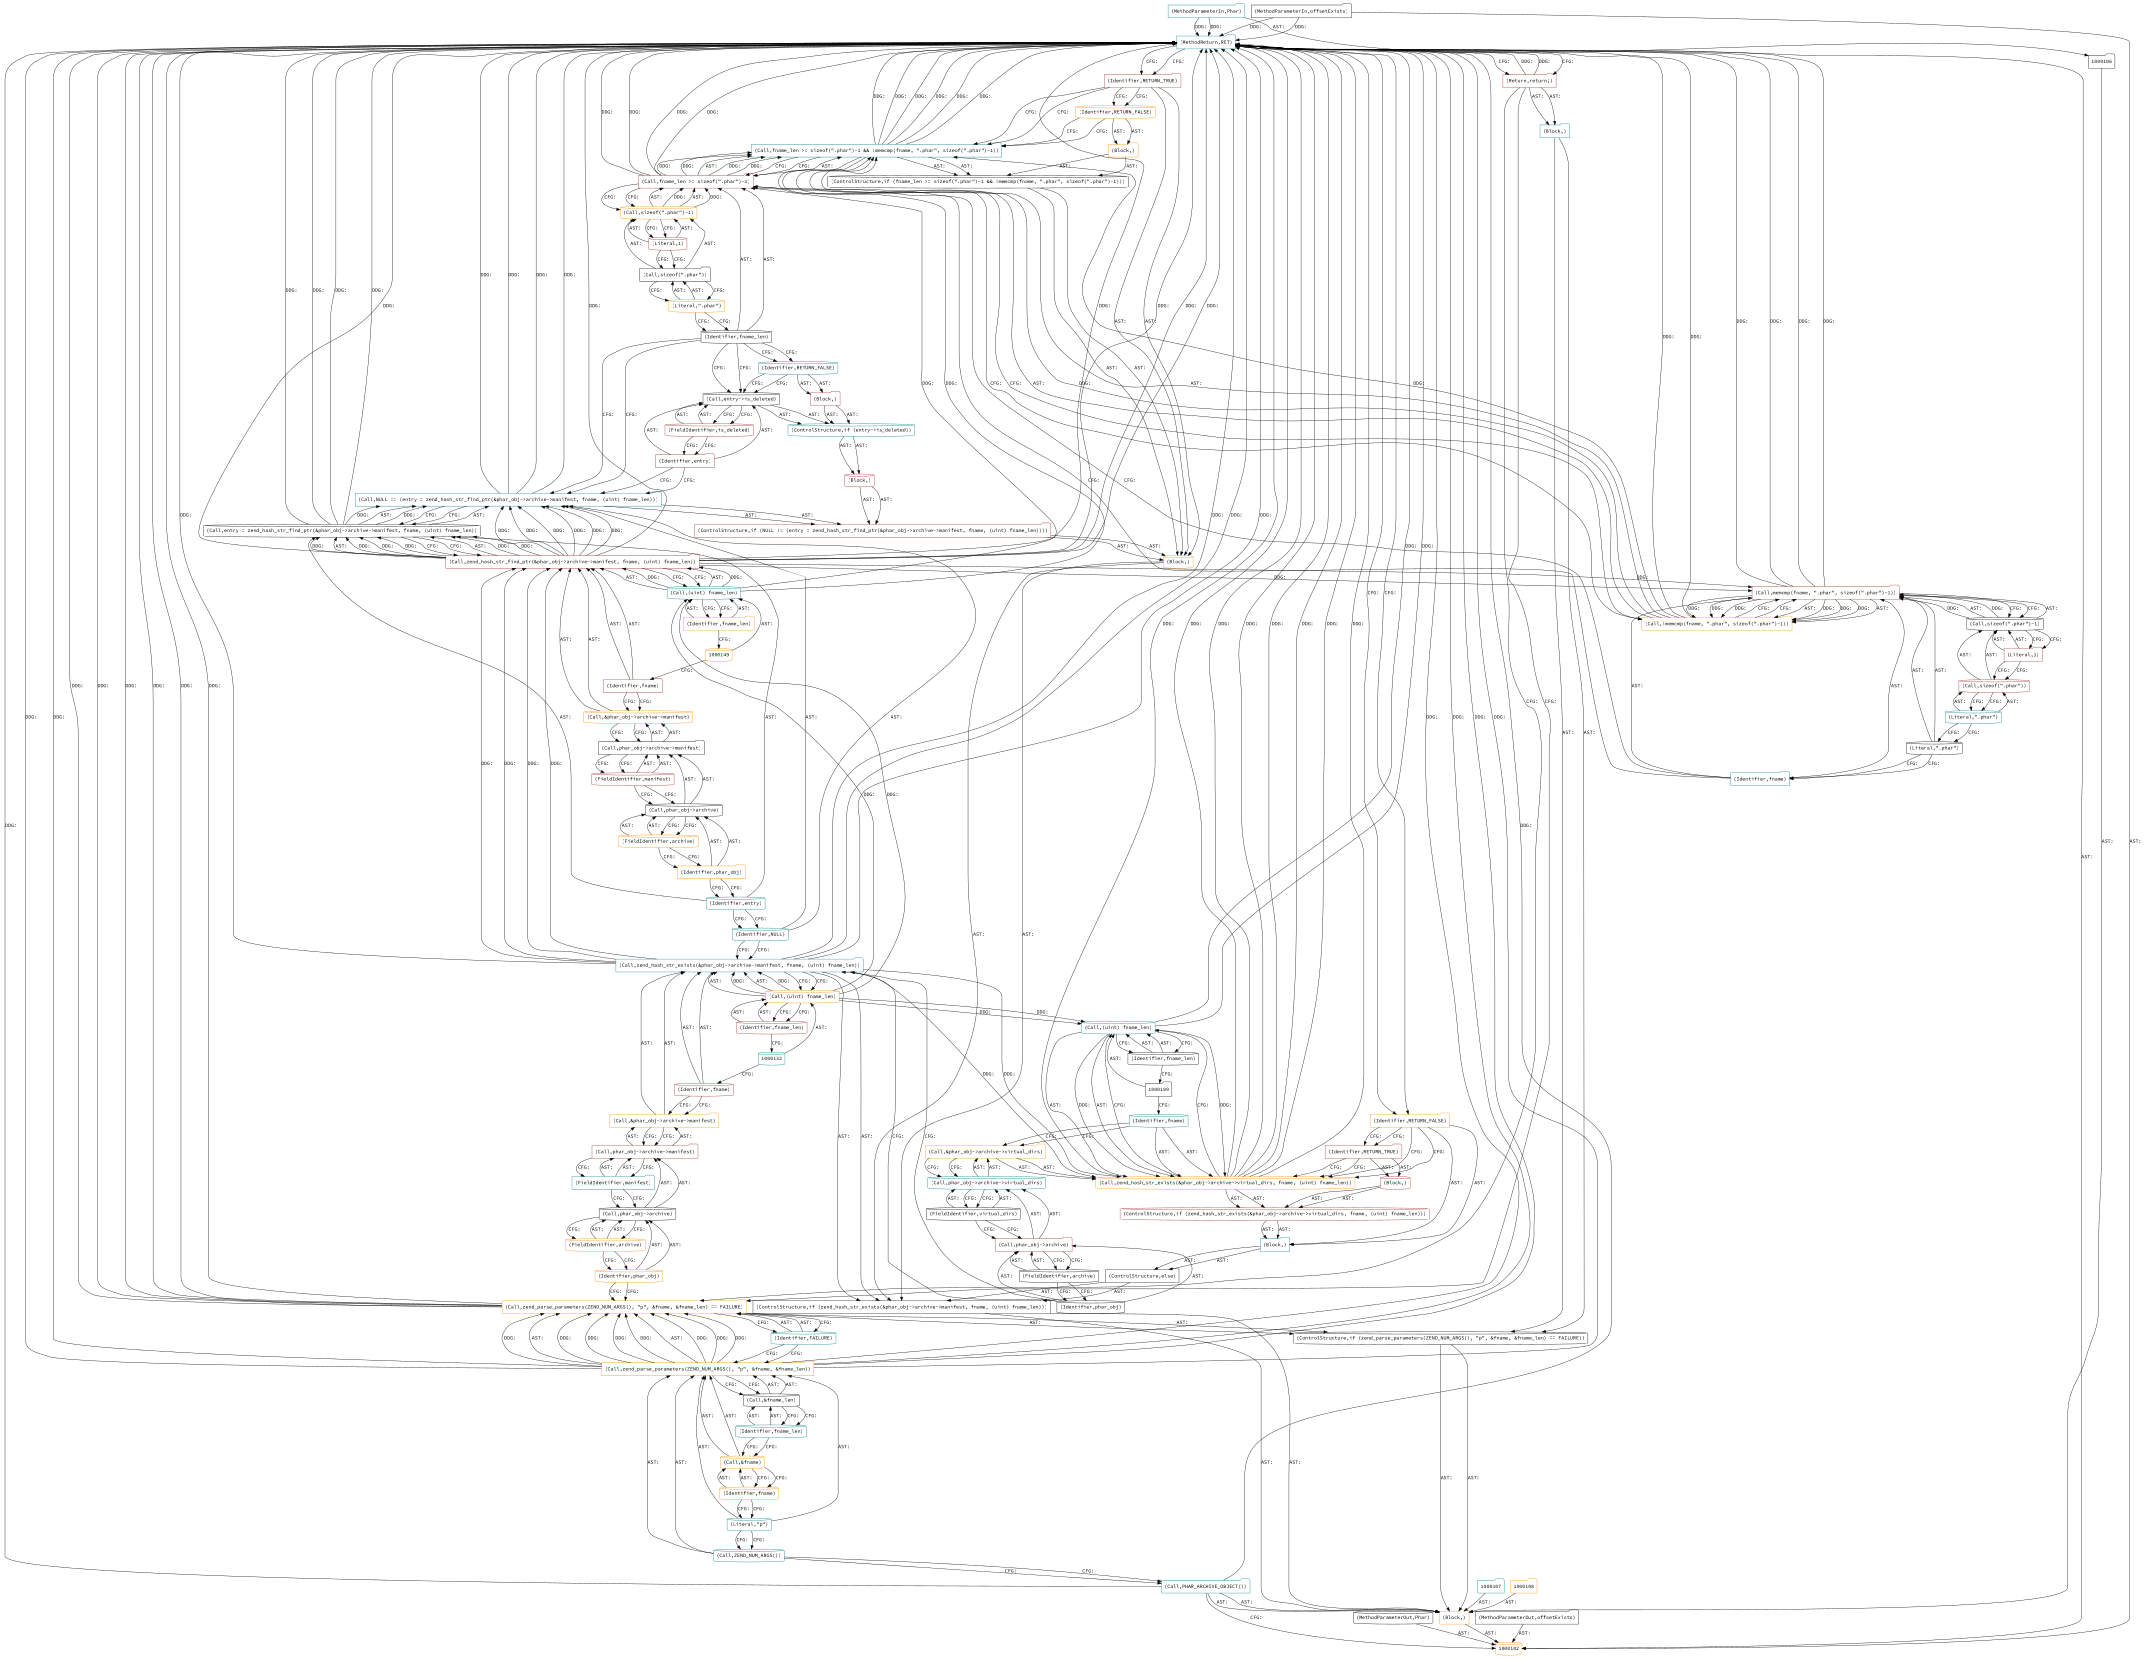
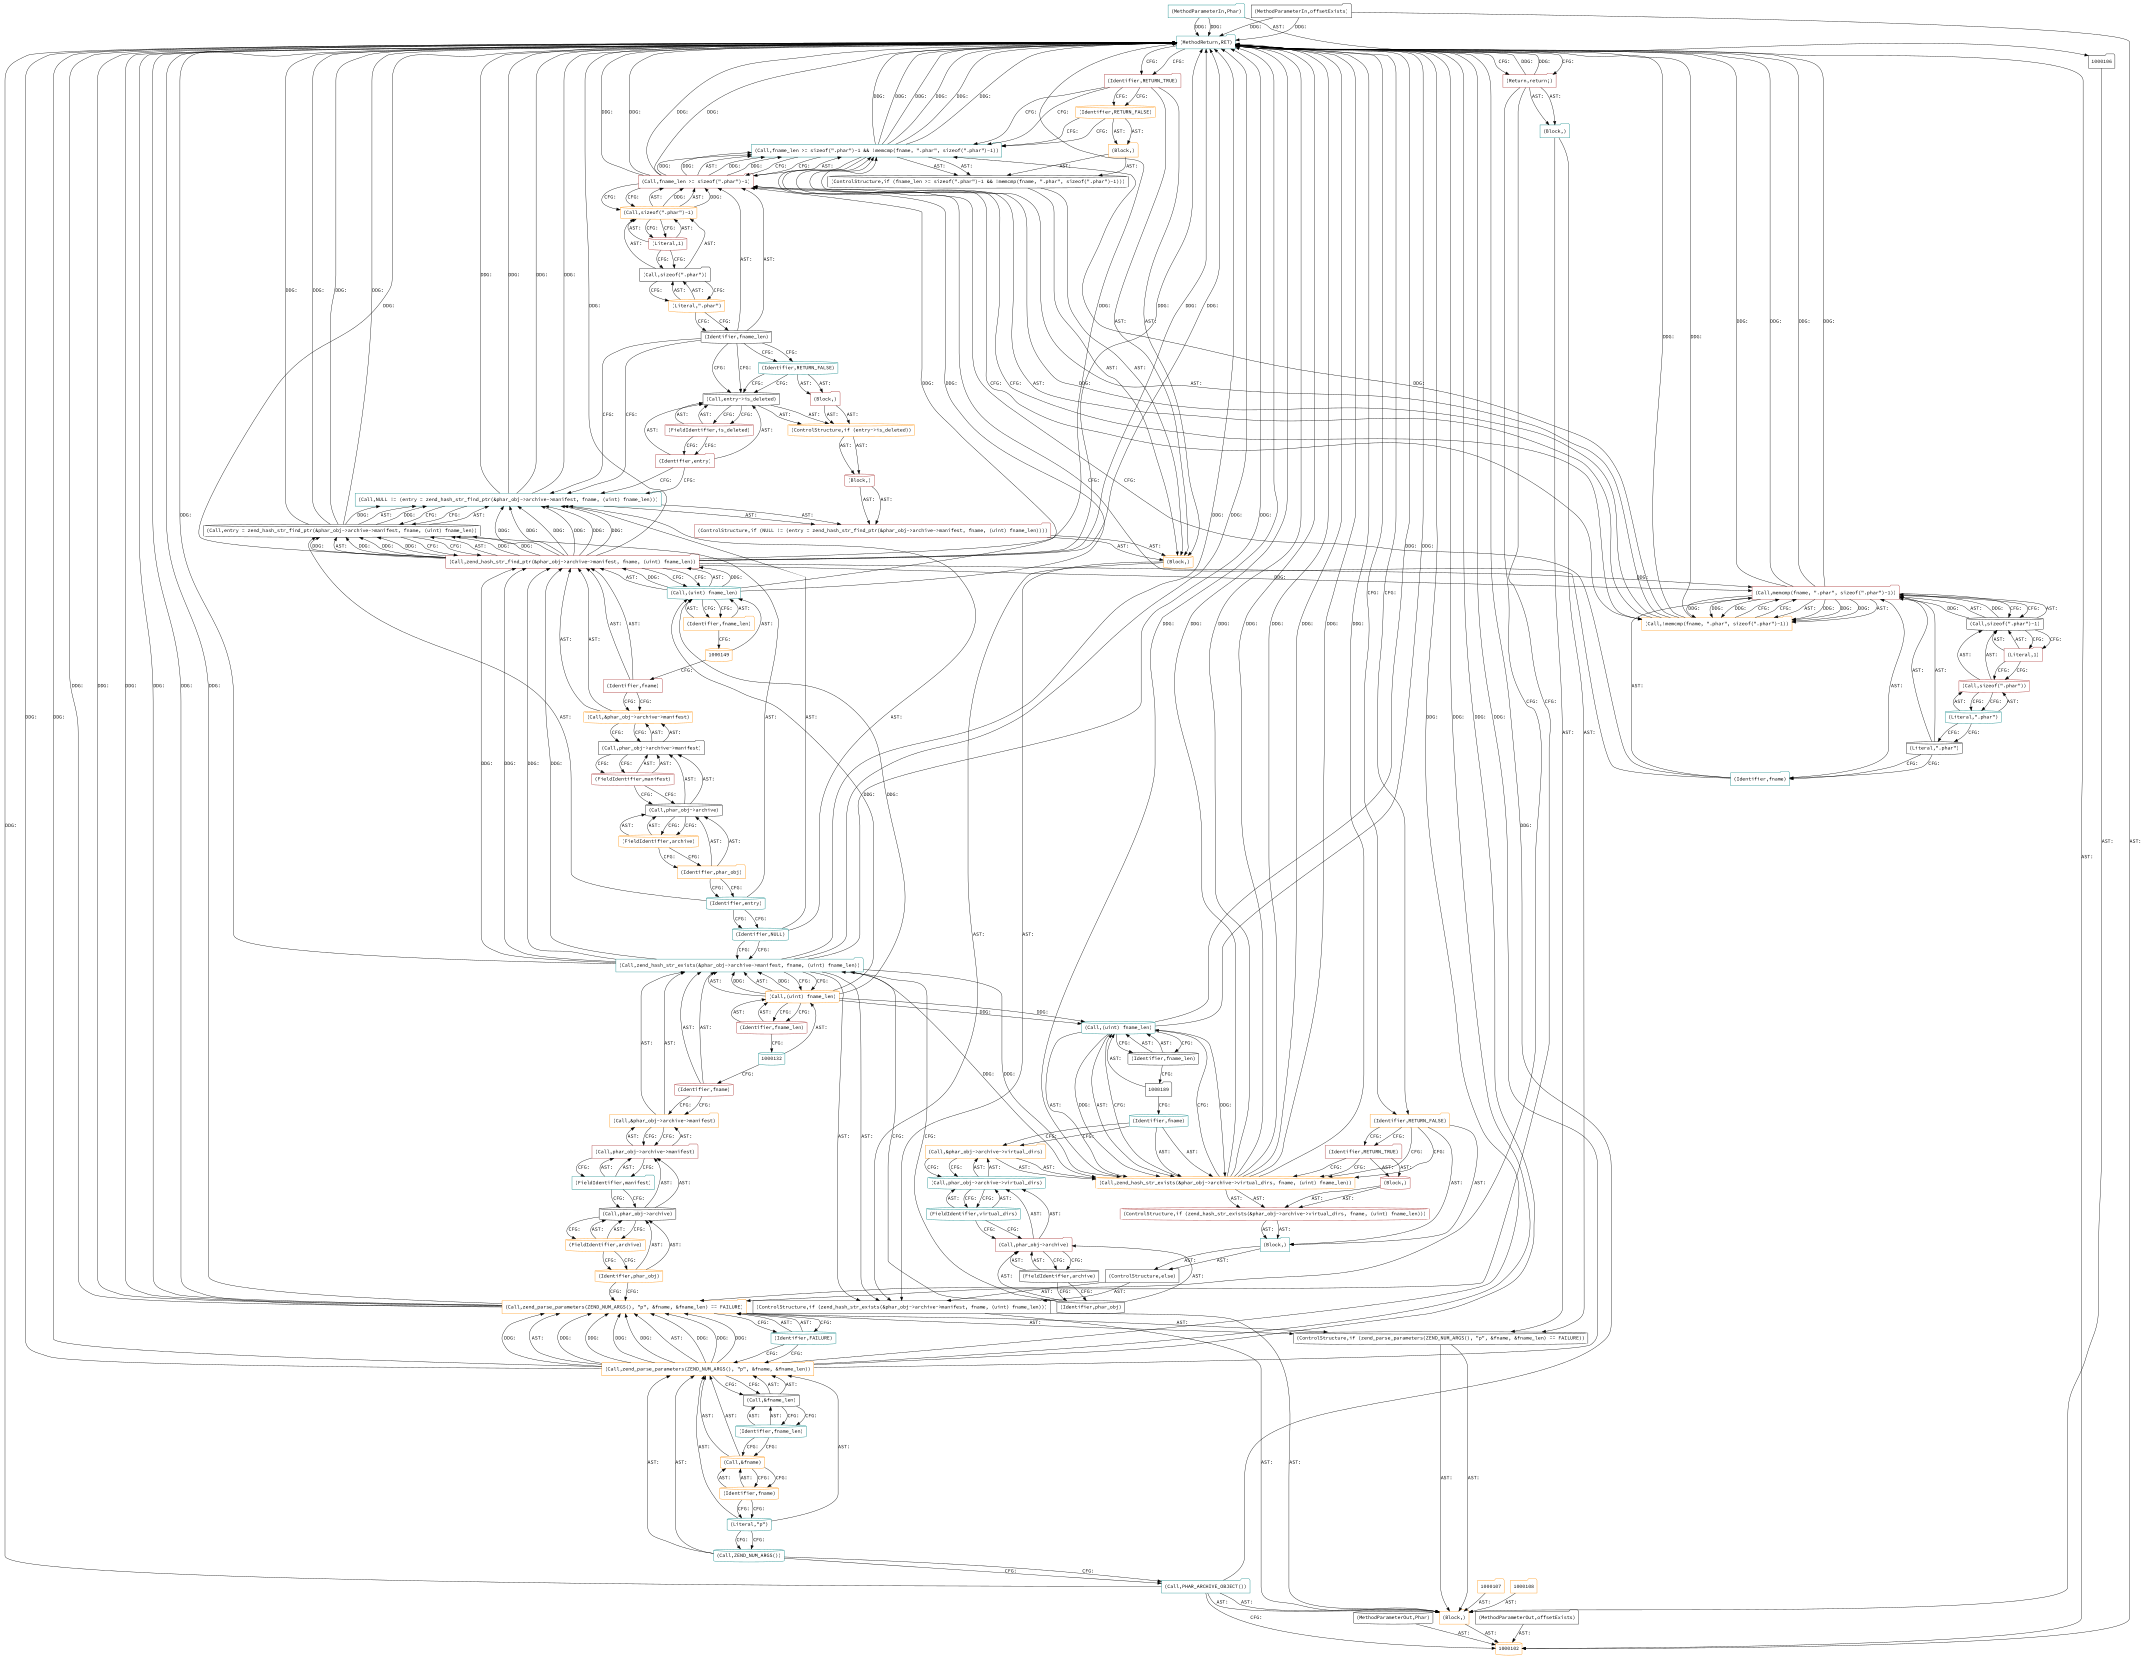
(851, 430) -> (851, 430)
(973, 1214) -> (973, 1214)
(1491, 1587) -> (1491, 1587)
